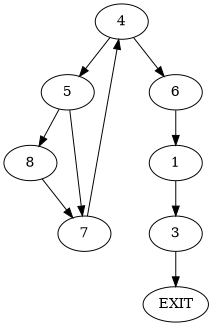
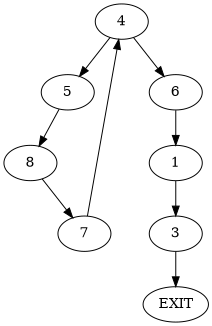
(75, 158) -> none
